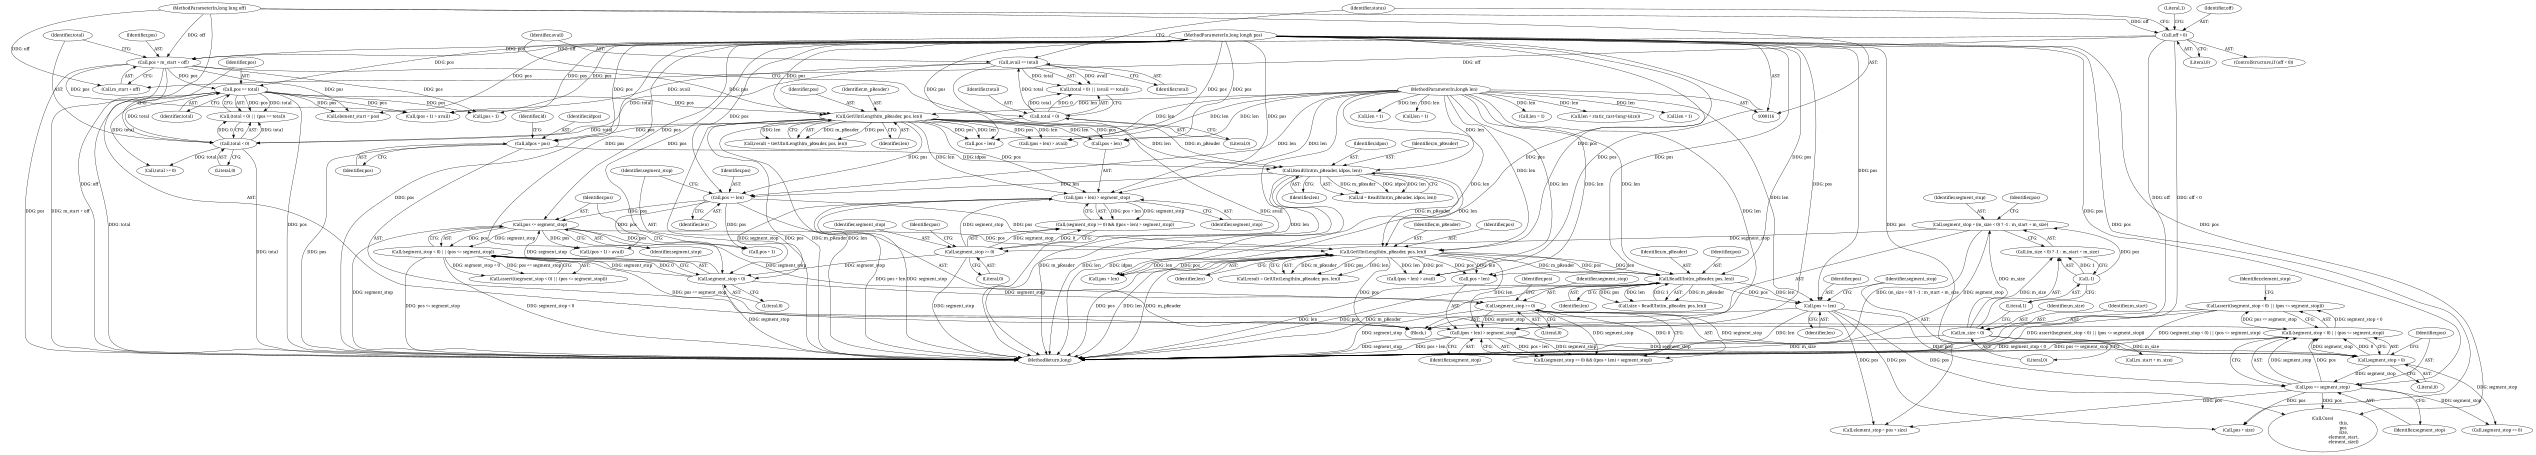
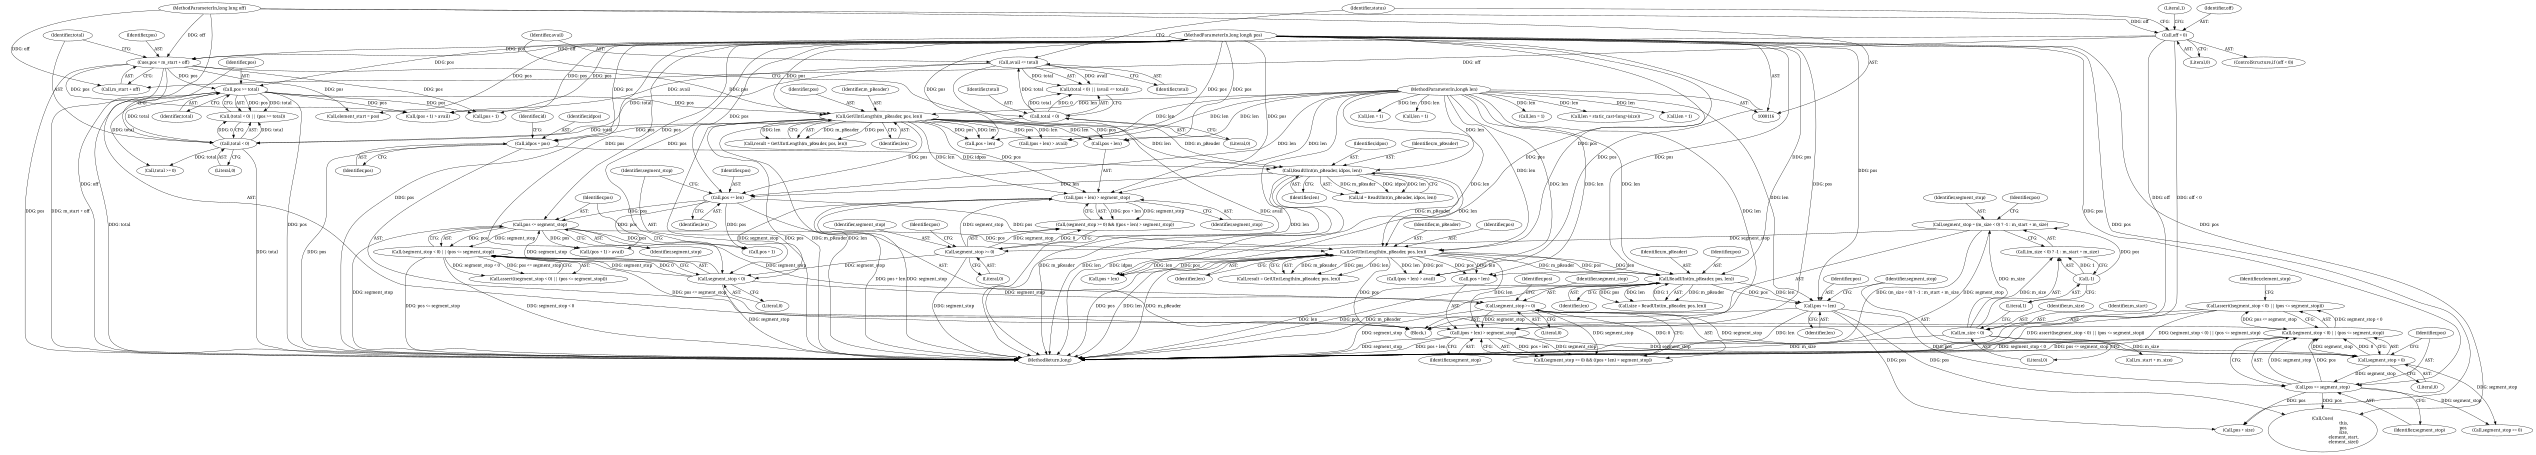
(164, 63) -> (164, 63)
(303, 98) -> none
(1875, 430) -> none
